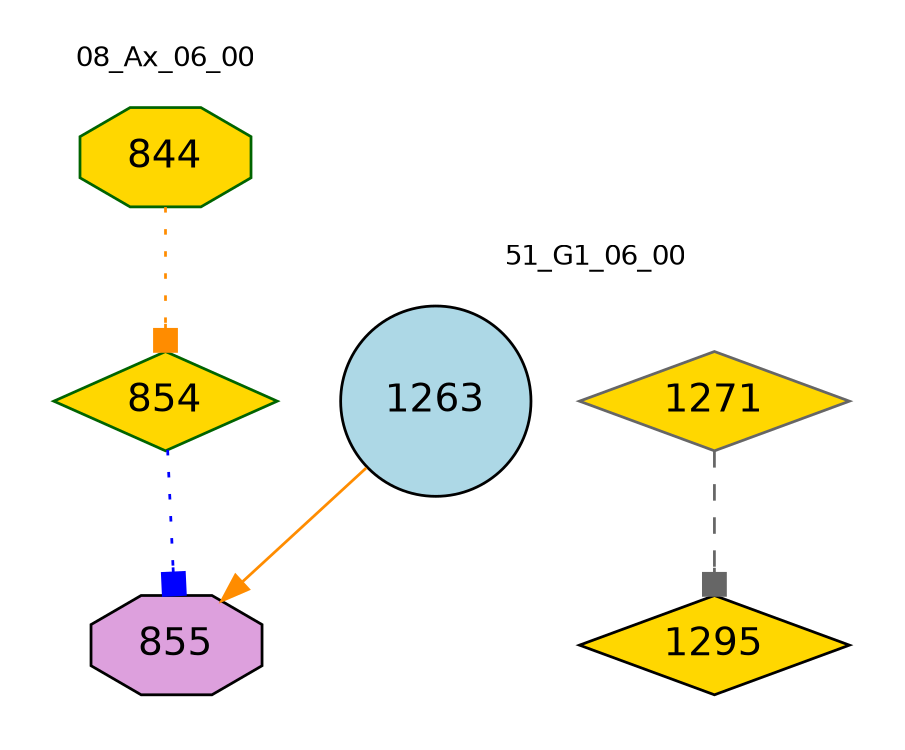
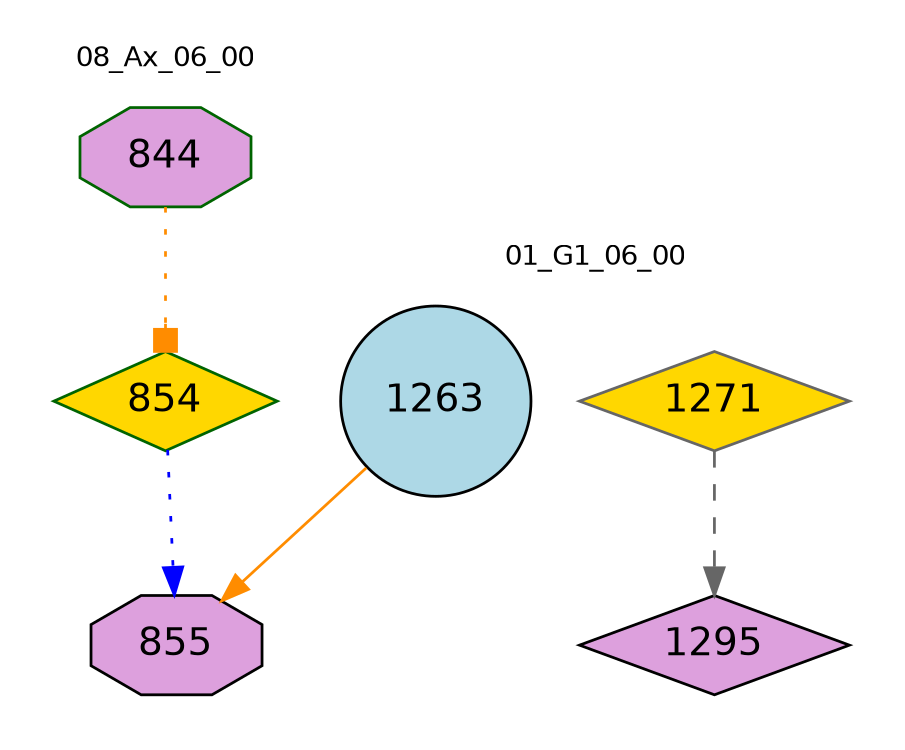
(166, 157) -> (166, 157)
(596, 258) -> (596, 258)
(170, 509) -> (170, 509)
(714, 509) -> (714, 509)
(714, 645) -> (714, 645)
